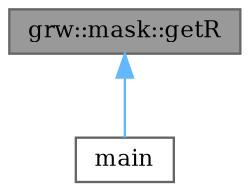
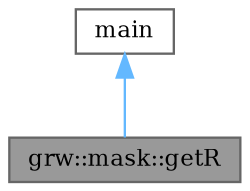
(125, 108) -> (125, 108)
